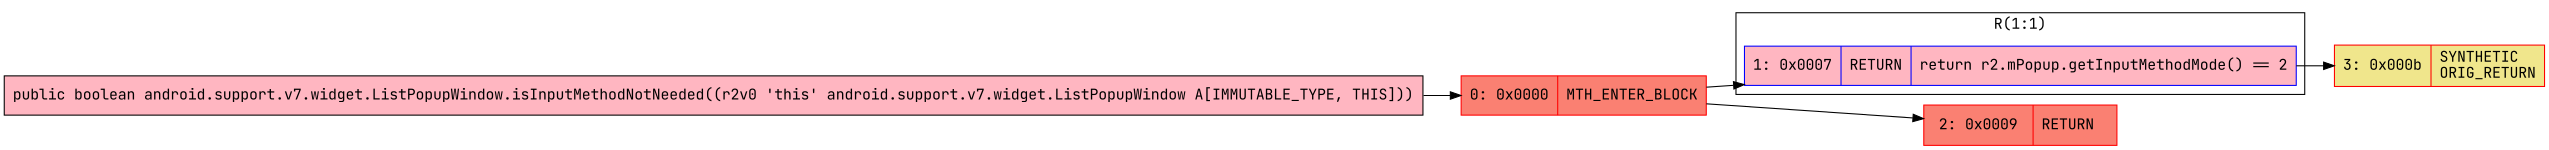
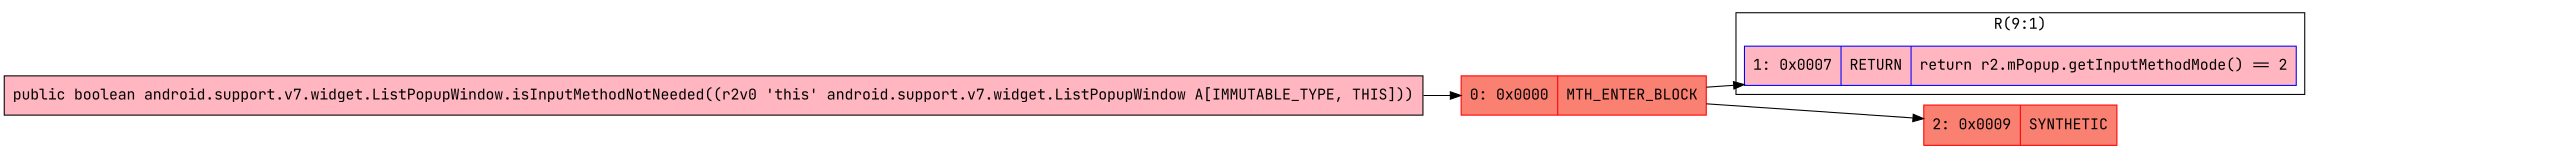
(2020, 25) -> (2020, 25)
(2439, 66) -> none
(2068, 125) -> (2069, 125)
